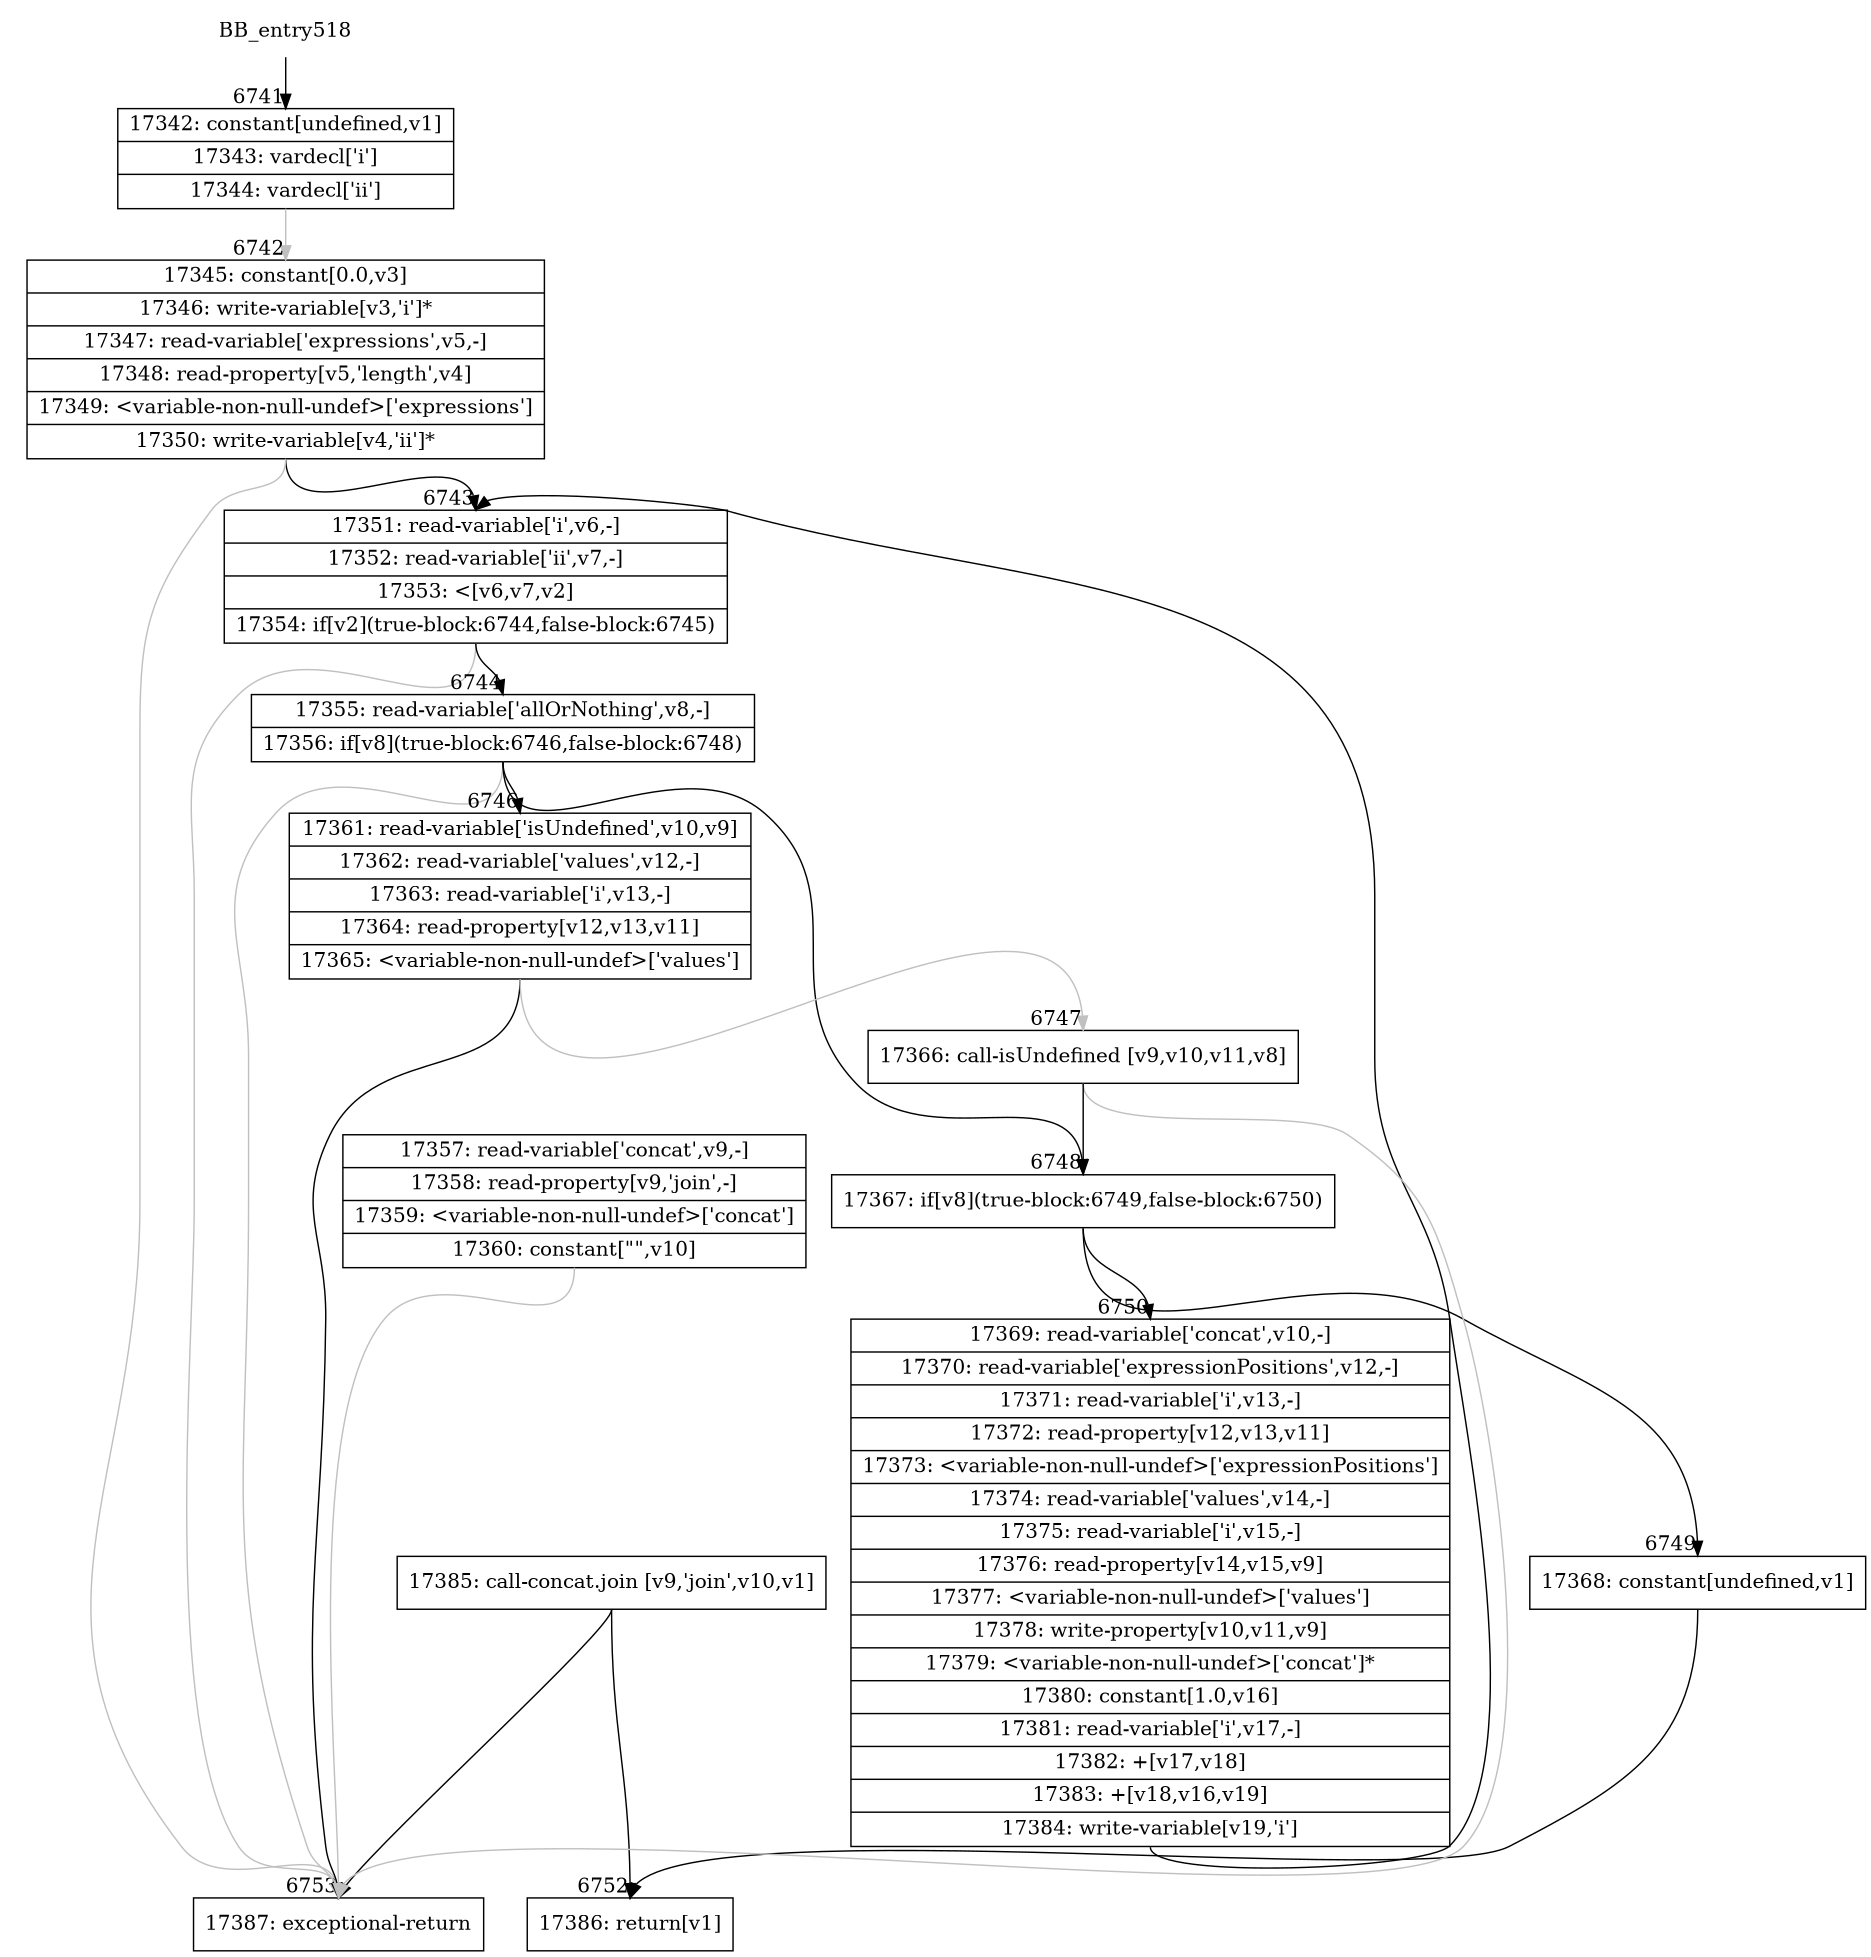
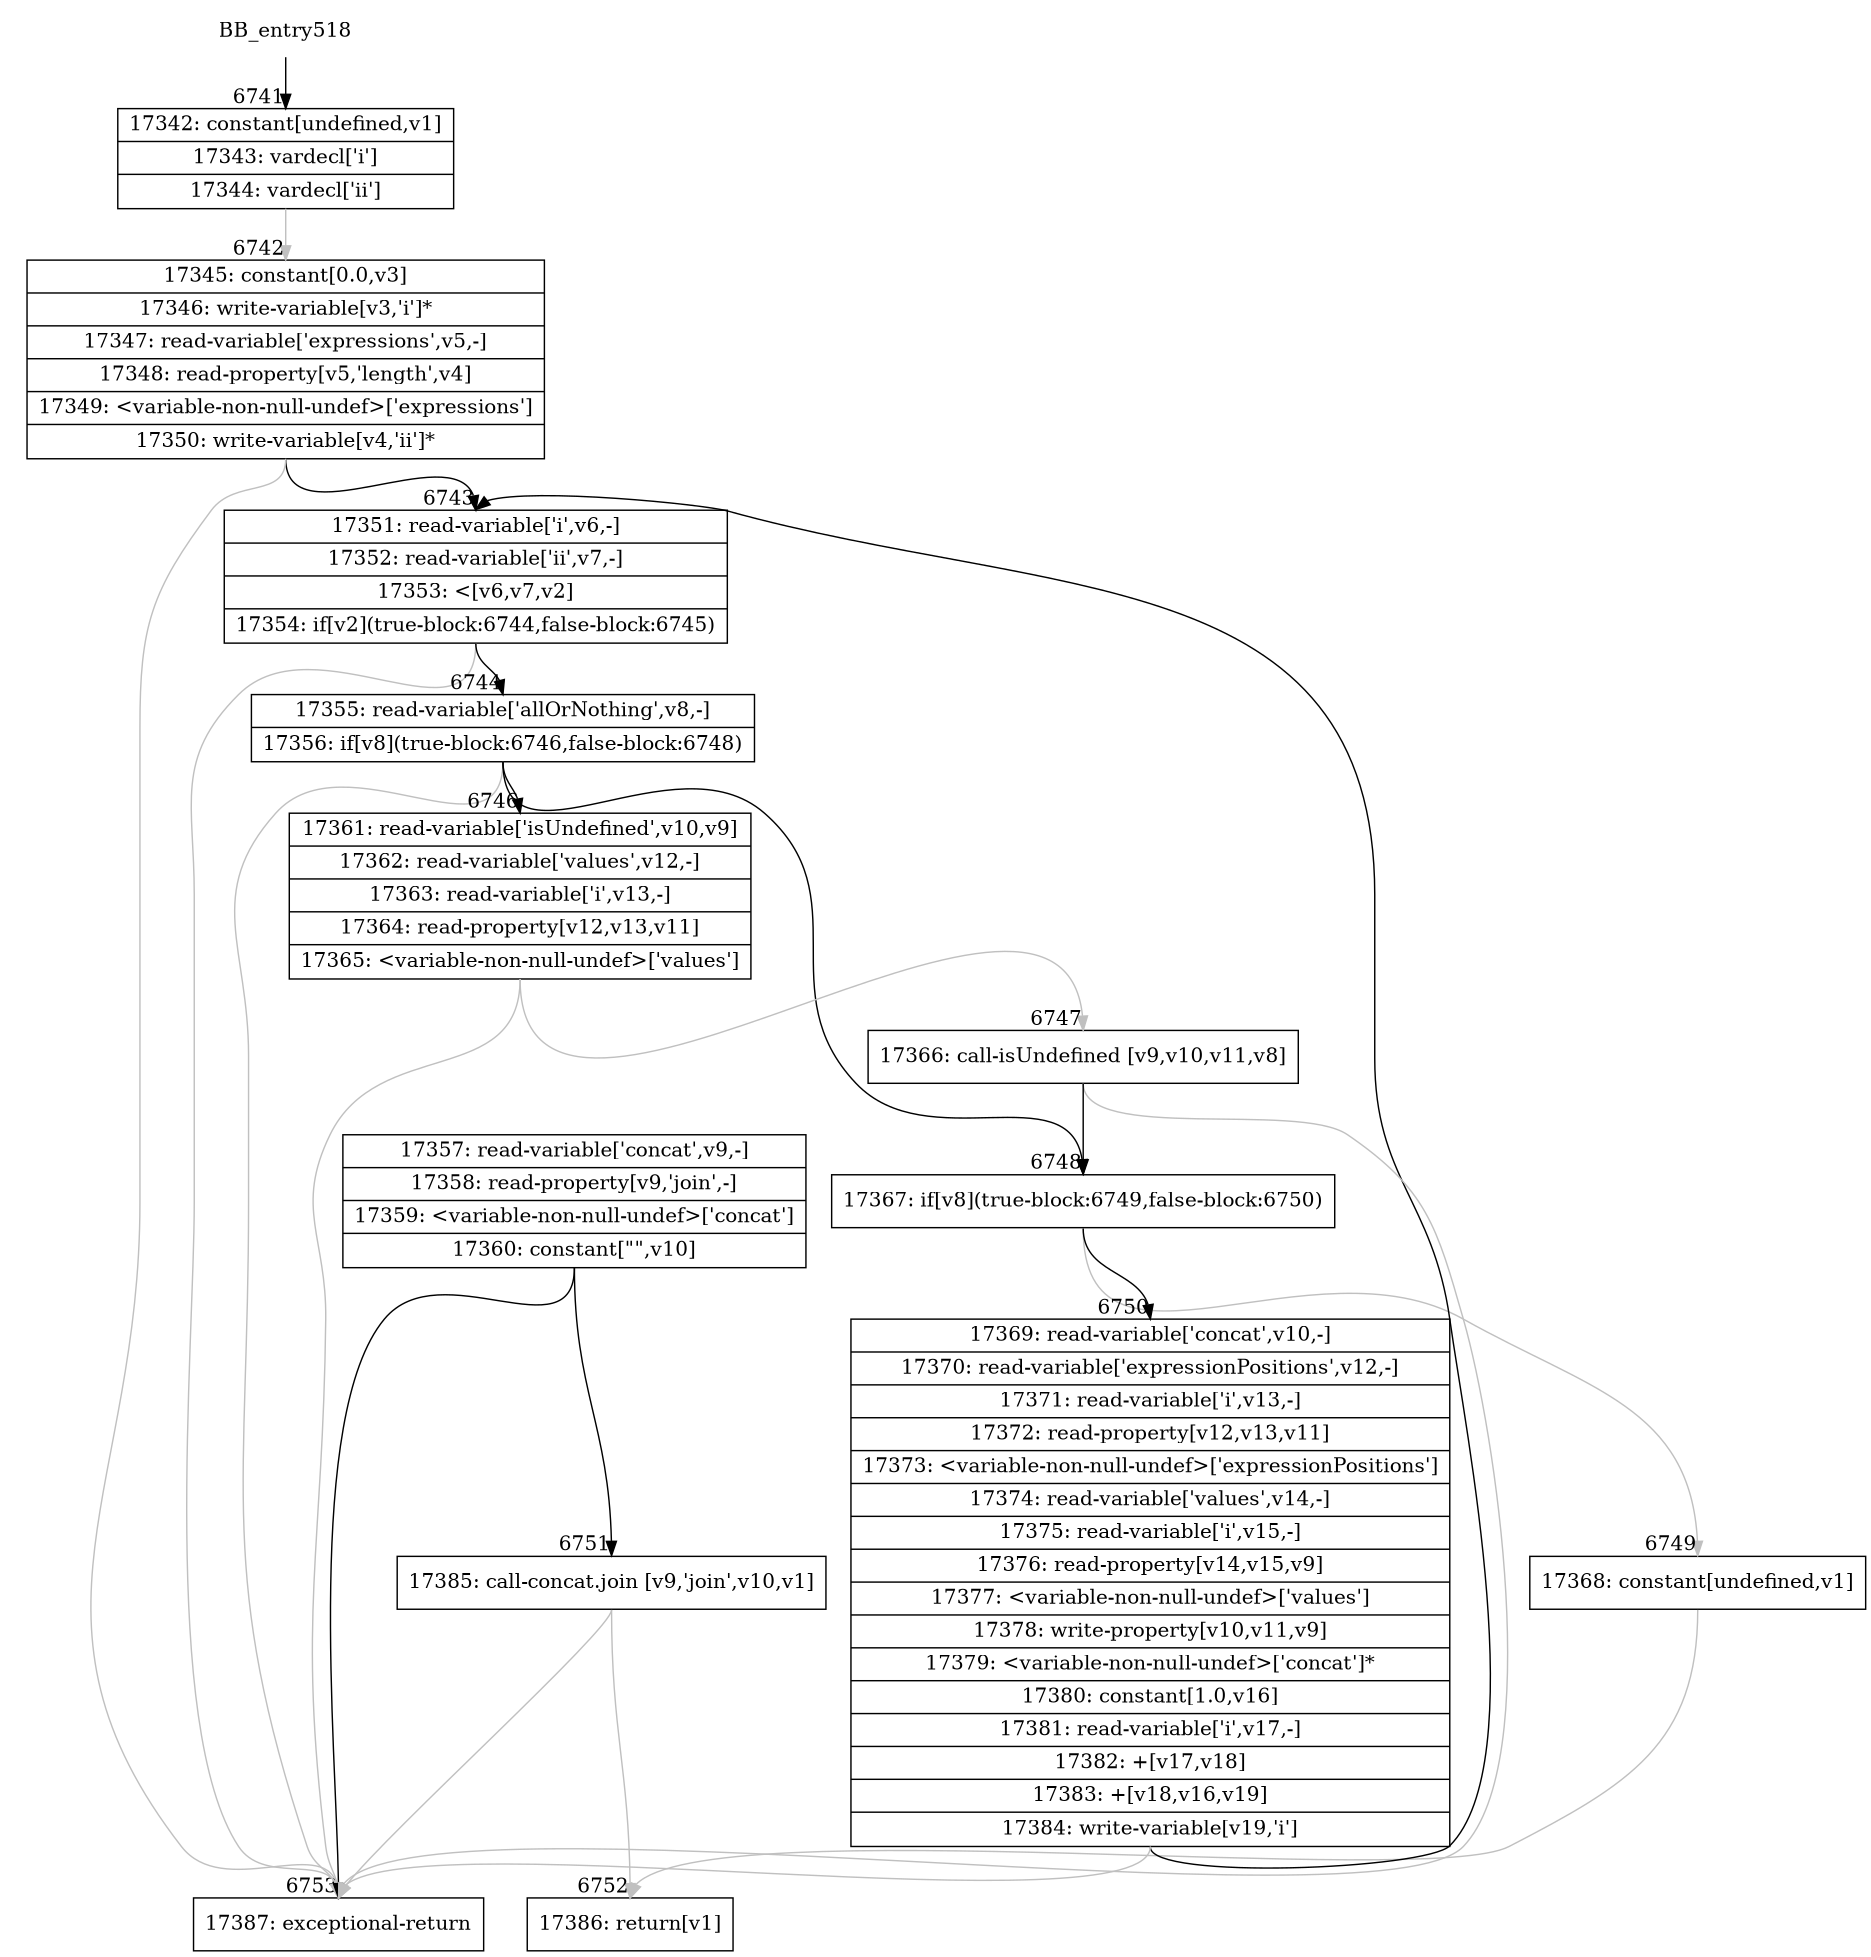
(1419, 1304) -> (1419, 1304)
(324, 1378) -> (324, 1378)
none -> (591, 1405)
(336, 1487) -> (336, 1487)
(620, 1747) -> (620, 1747)
(480, 1749) -> (480, 1749)
(1233, 1858) -> (1233, 1858)
none -> (751, 1873)
